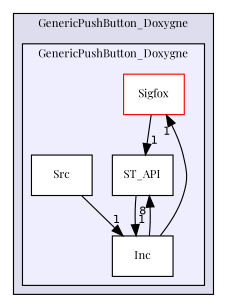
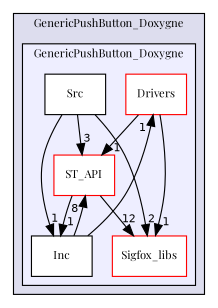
(154, 94) -> (156, 94)
none -> (79, 129)
(143, 175) -> (84, 175)
none -> (149, 256)
